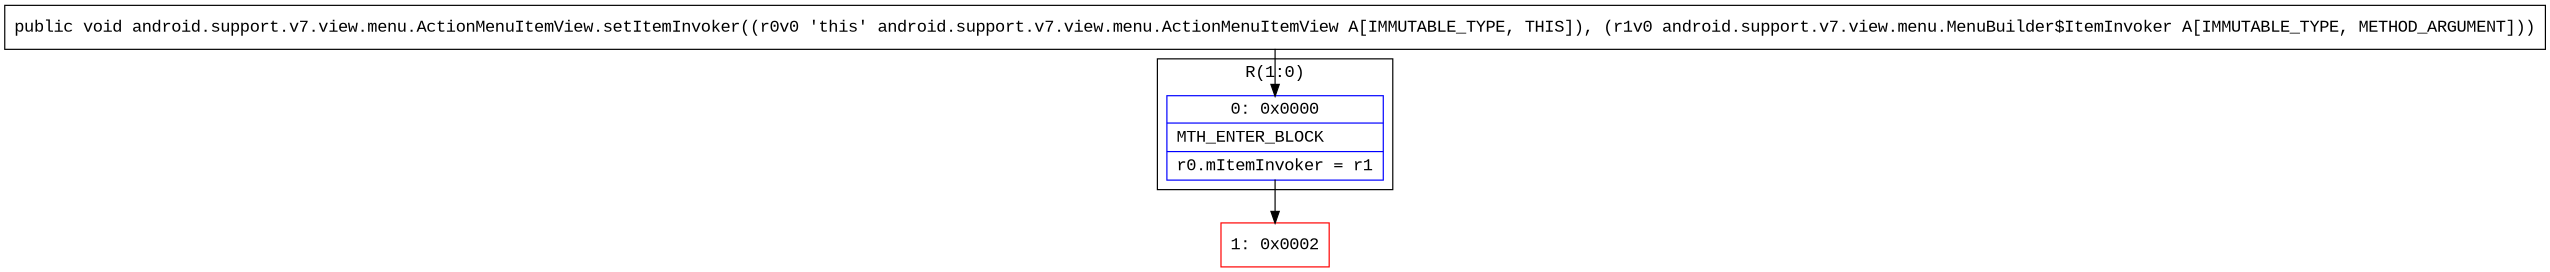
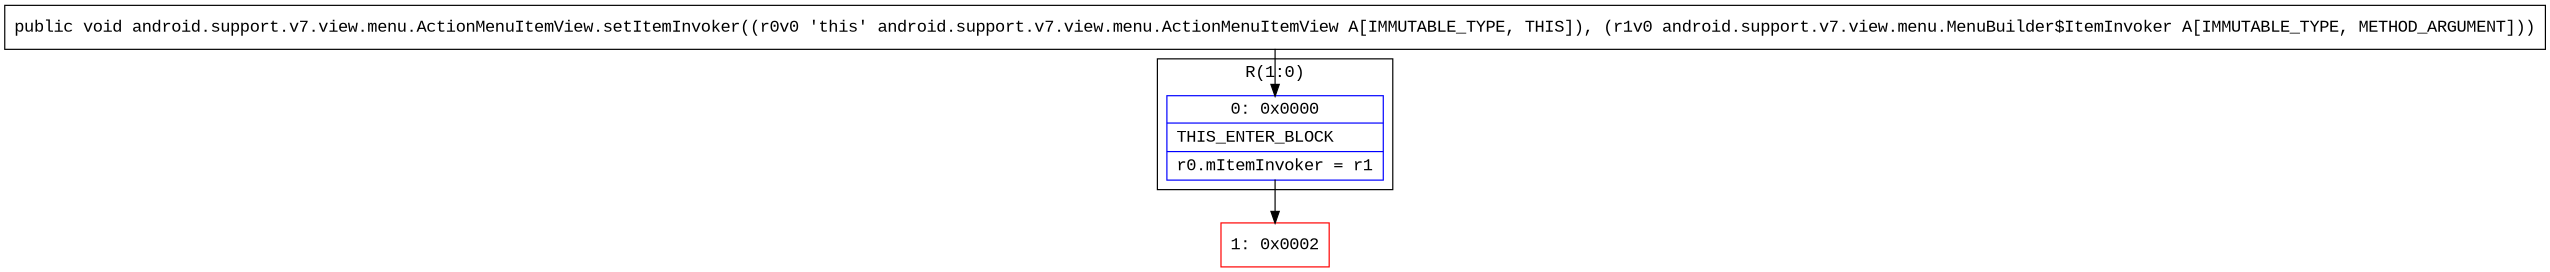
(1250, 137) -> (1255, 137)
